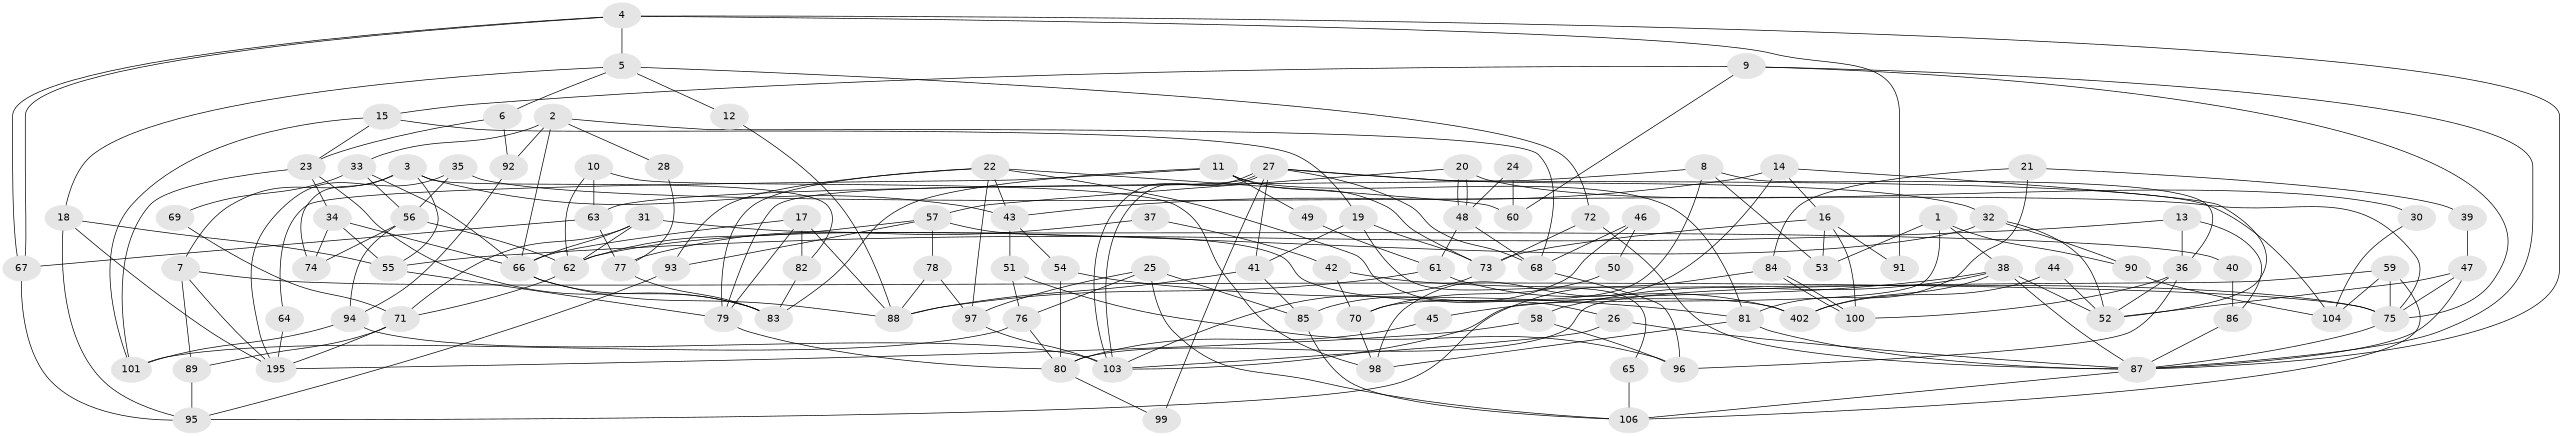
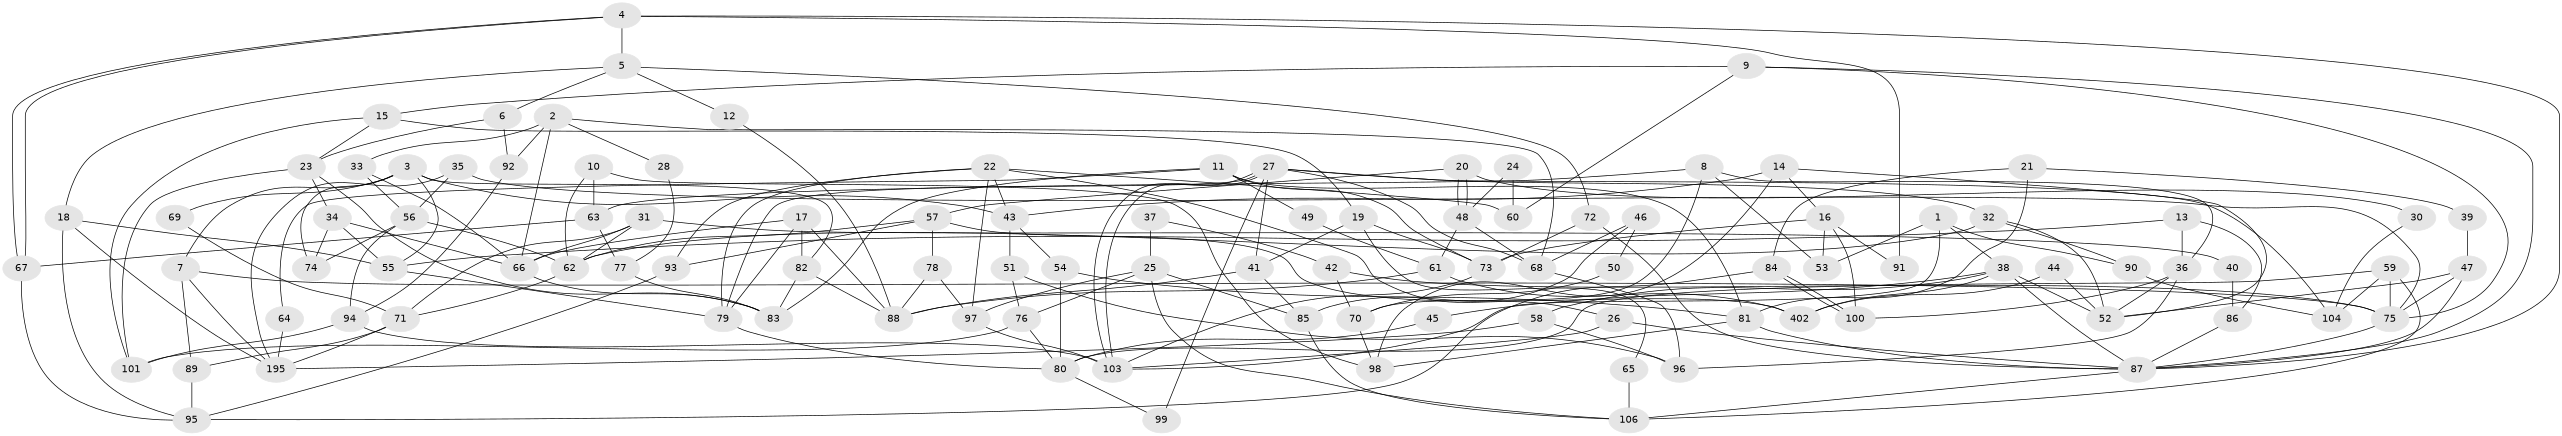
(236, 198) -> (292, 193)
(882, 234) -> (1150, 243)
(695, 301) -> (848, 294)
